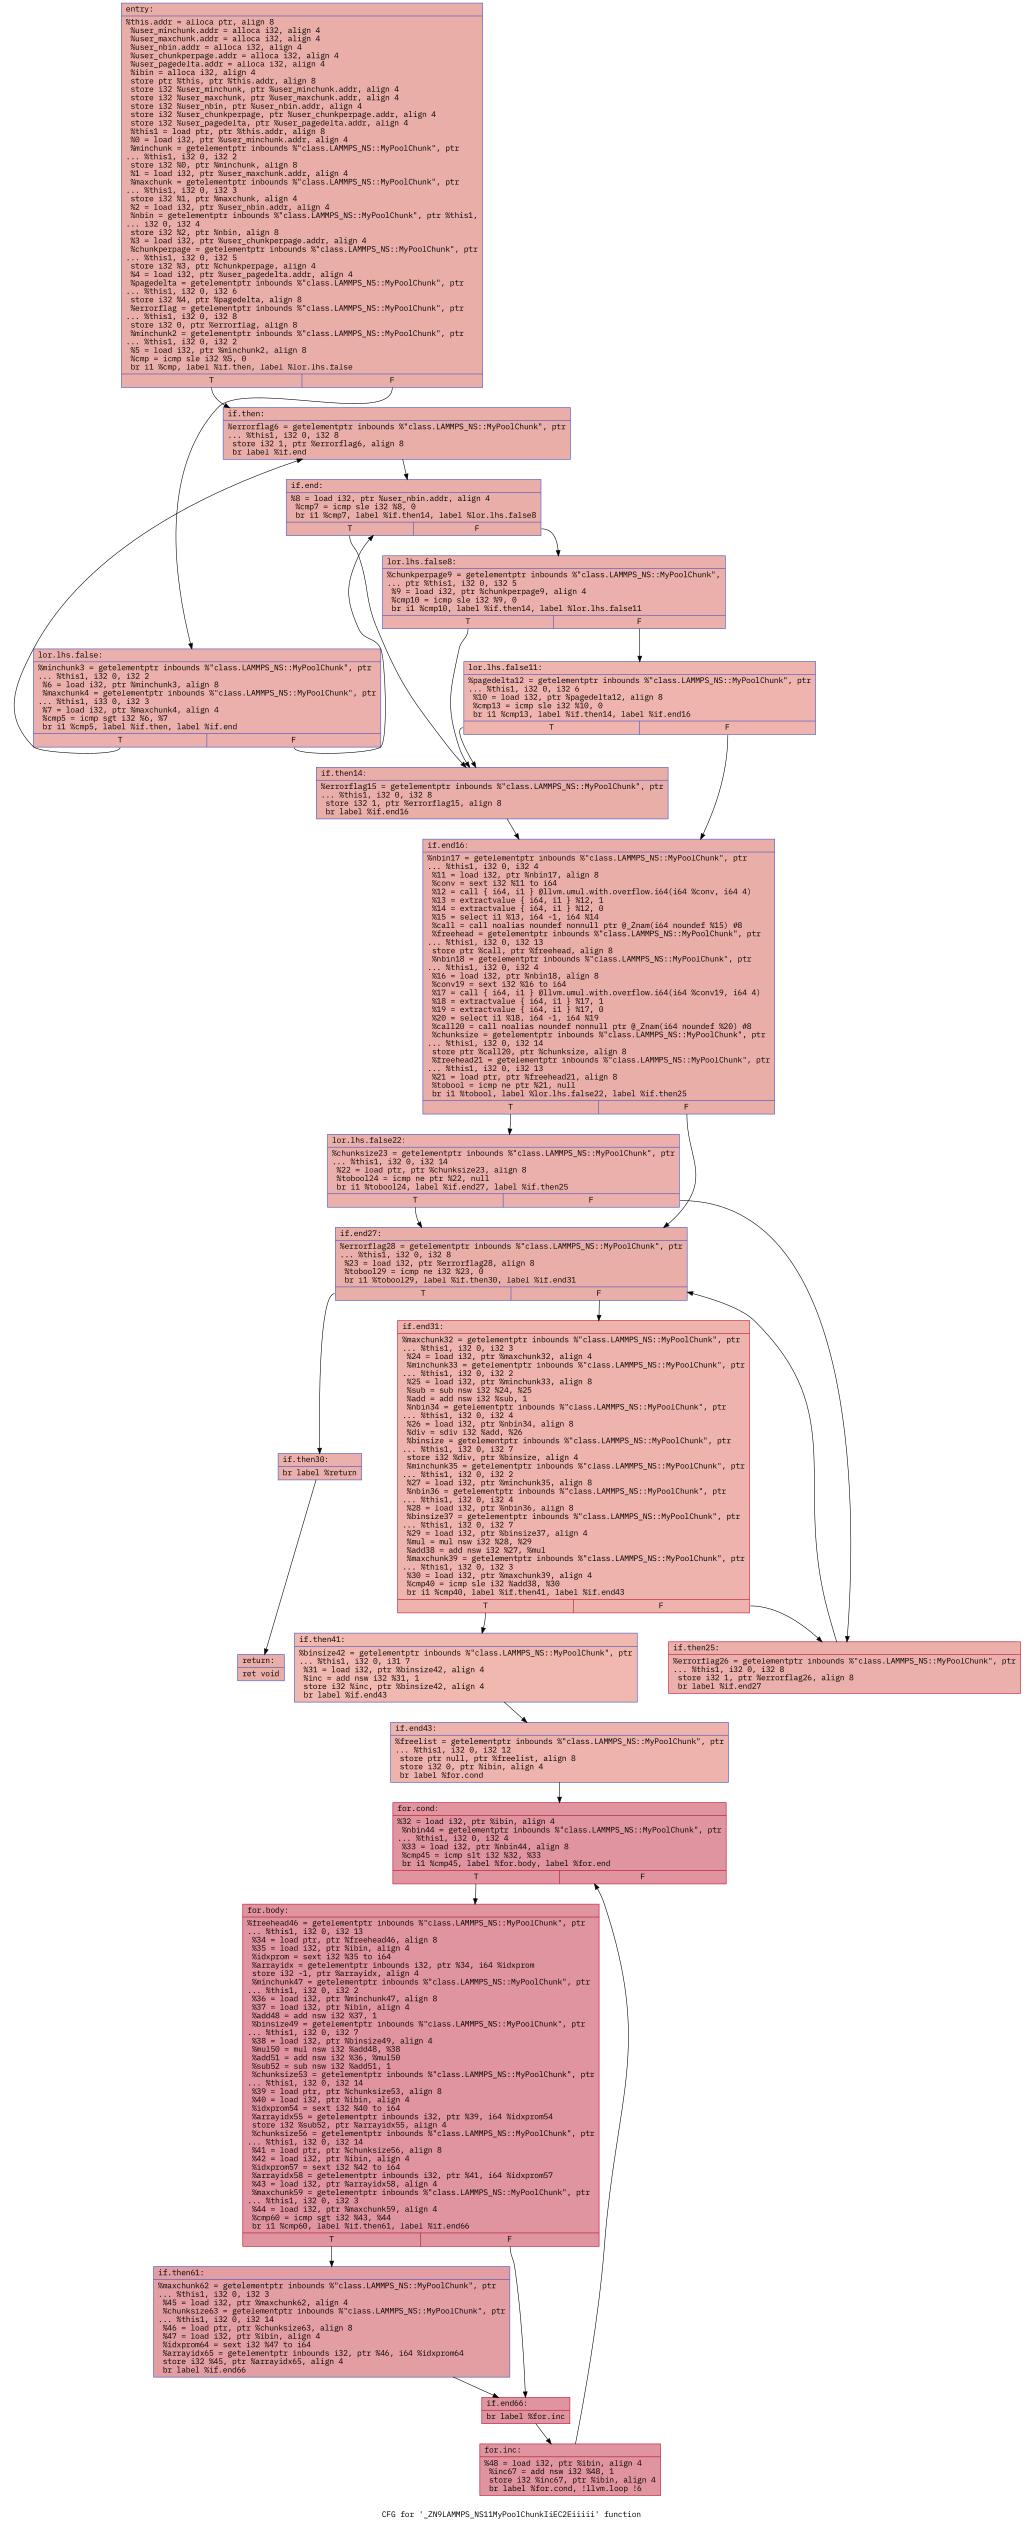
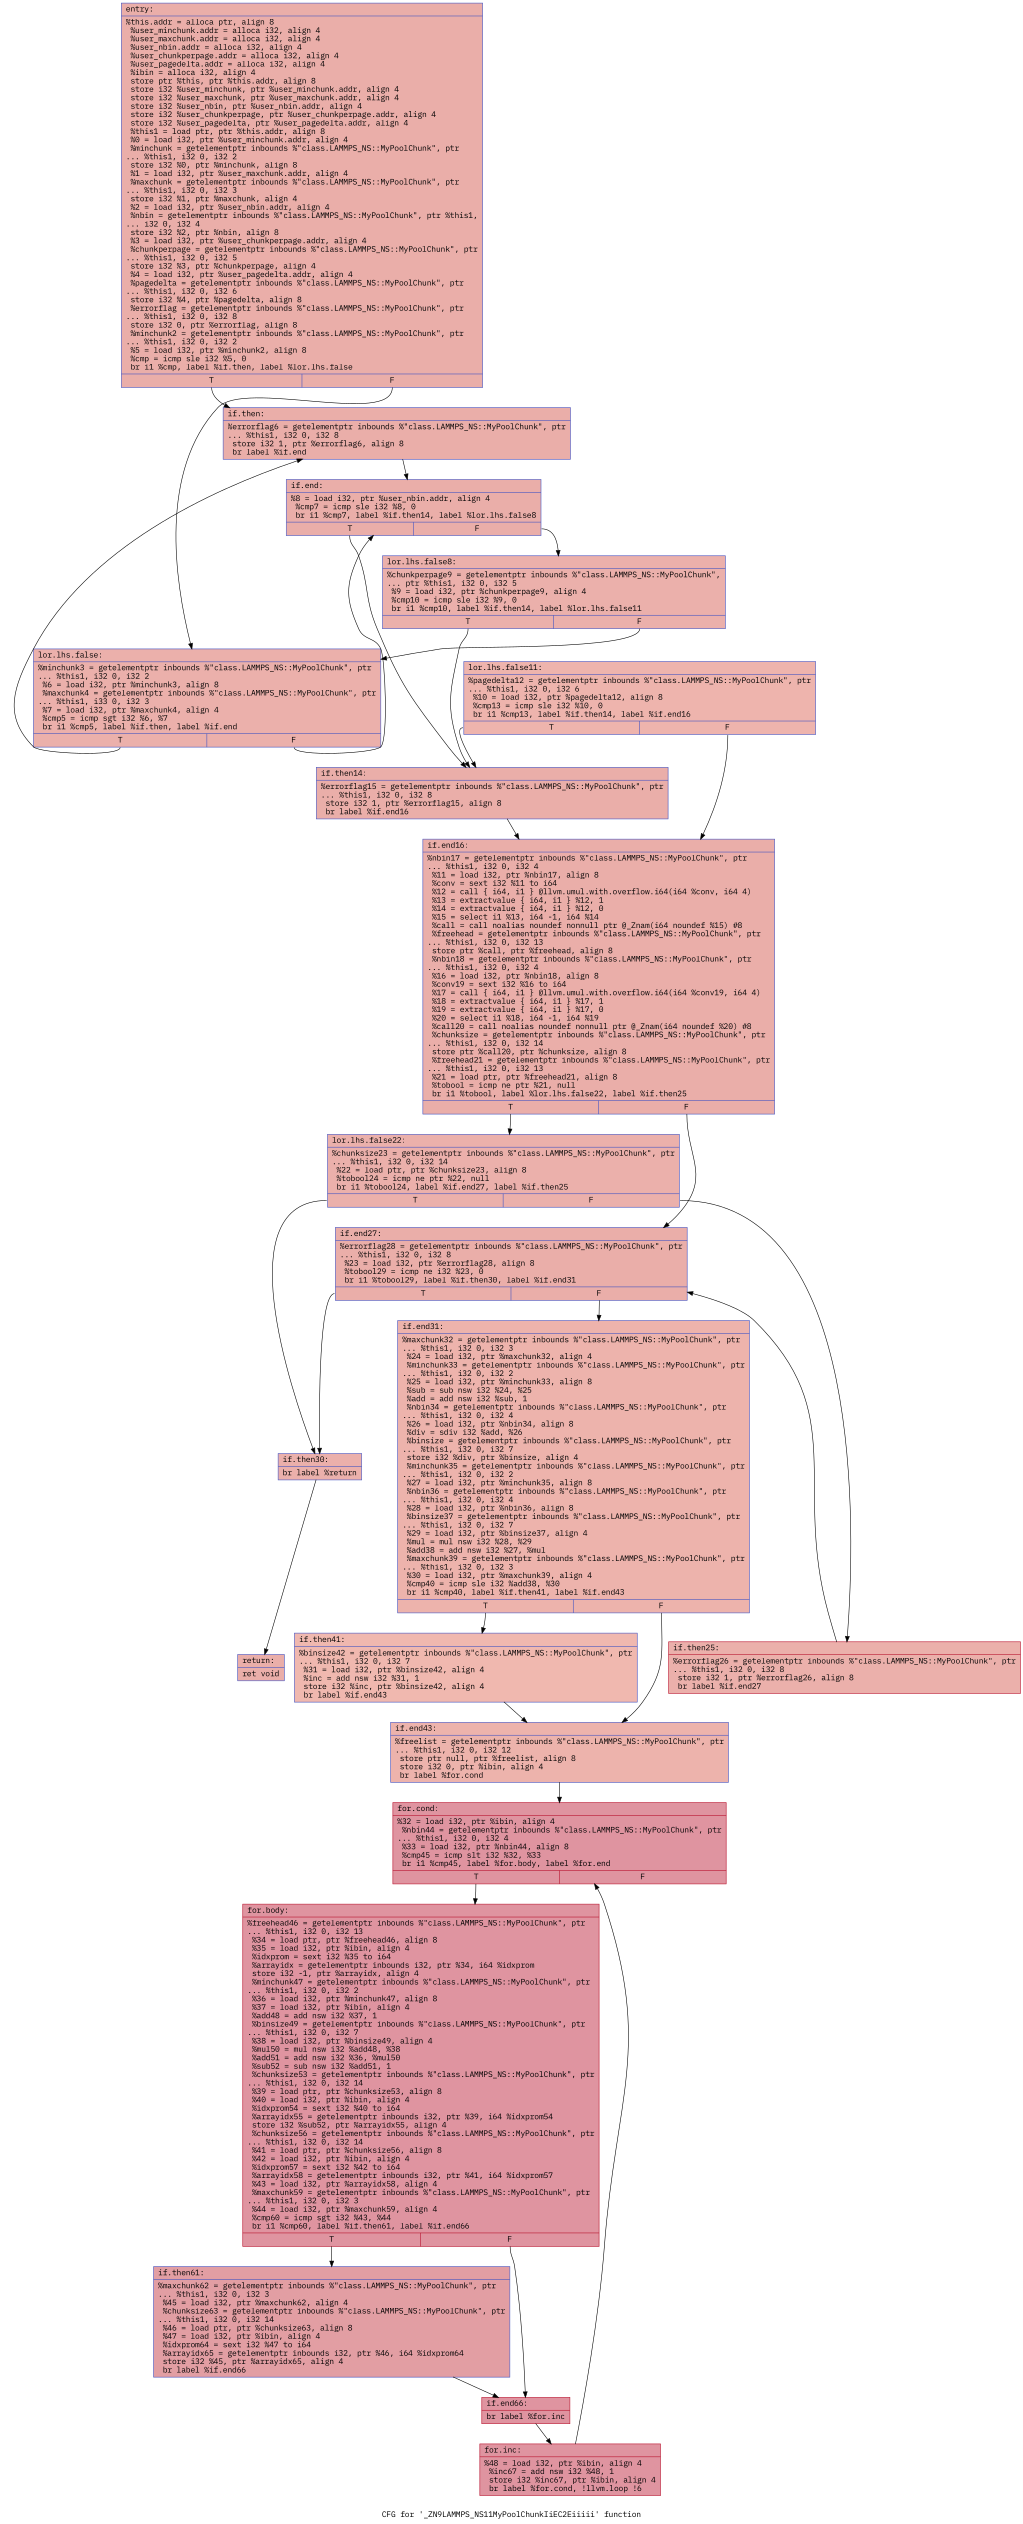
(640, 642) -> (515, 647)
(416, 1215) -> (276, 1312)
(574, 1467) -> (574, 1467)
(787, 1616) -> (659, 1671)
(355, 1661) -> (355, 1661)
